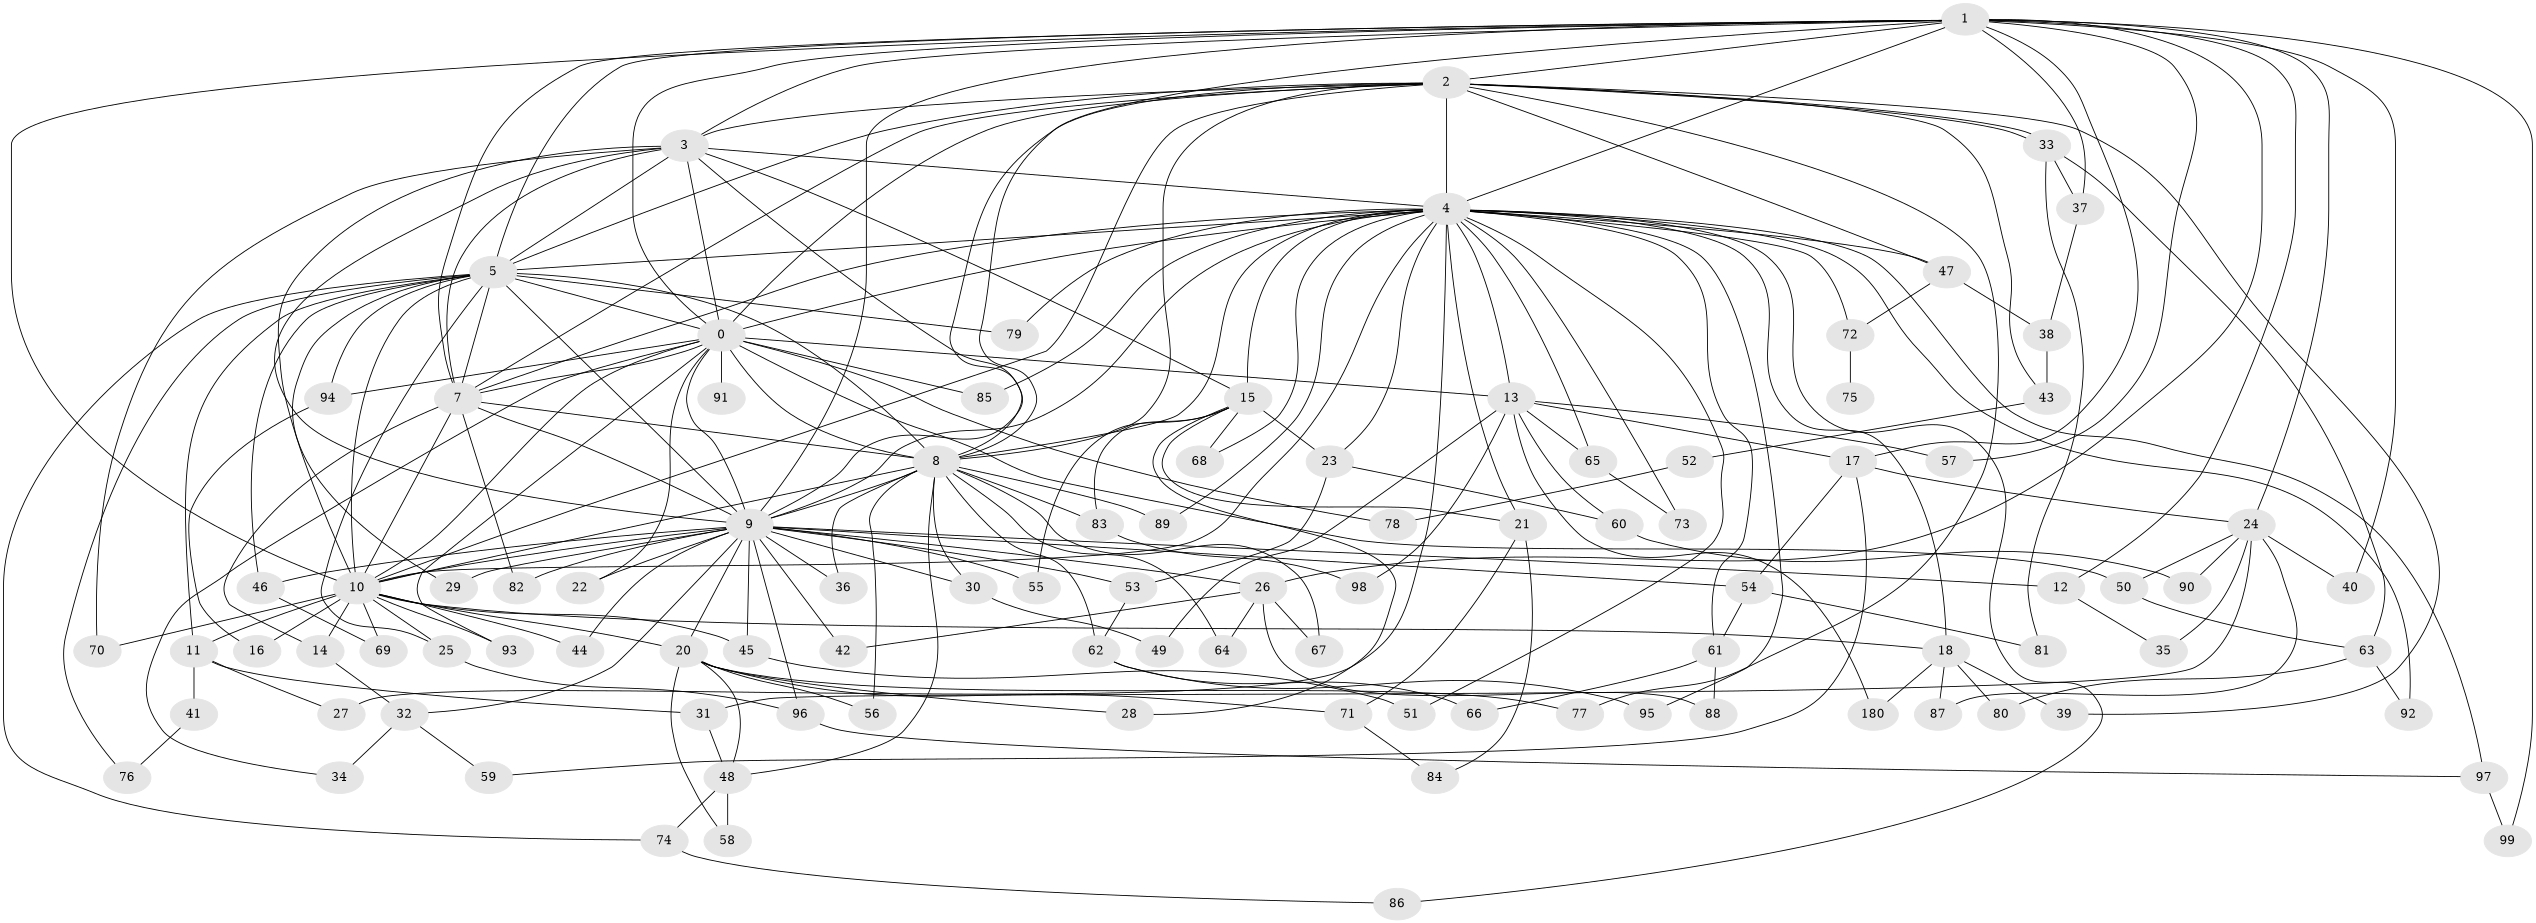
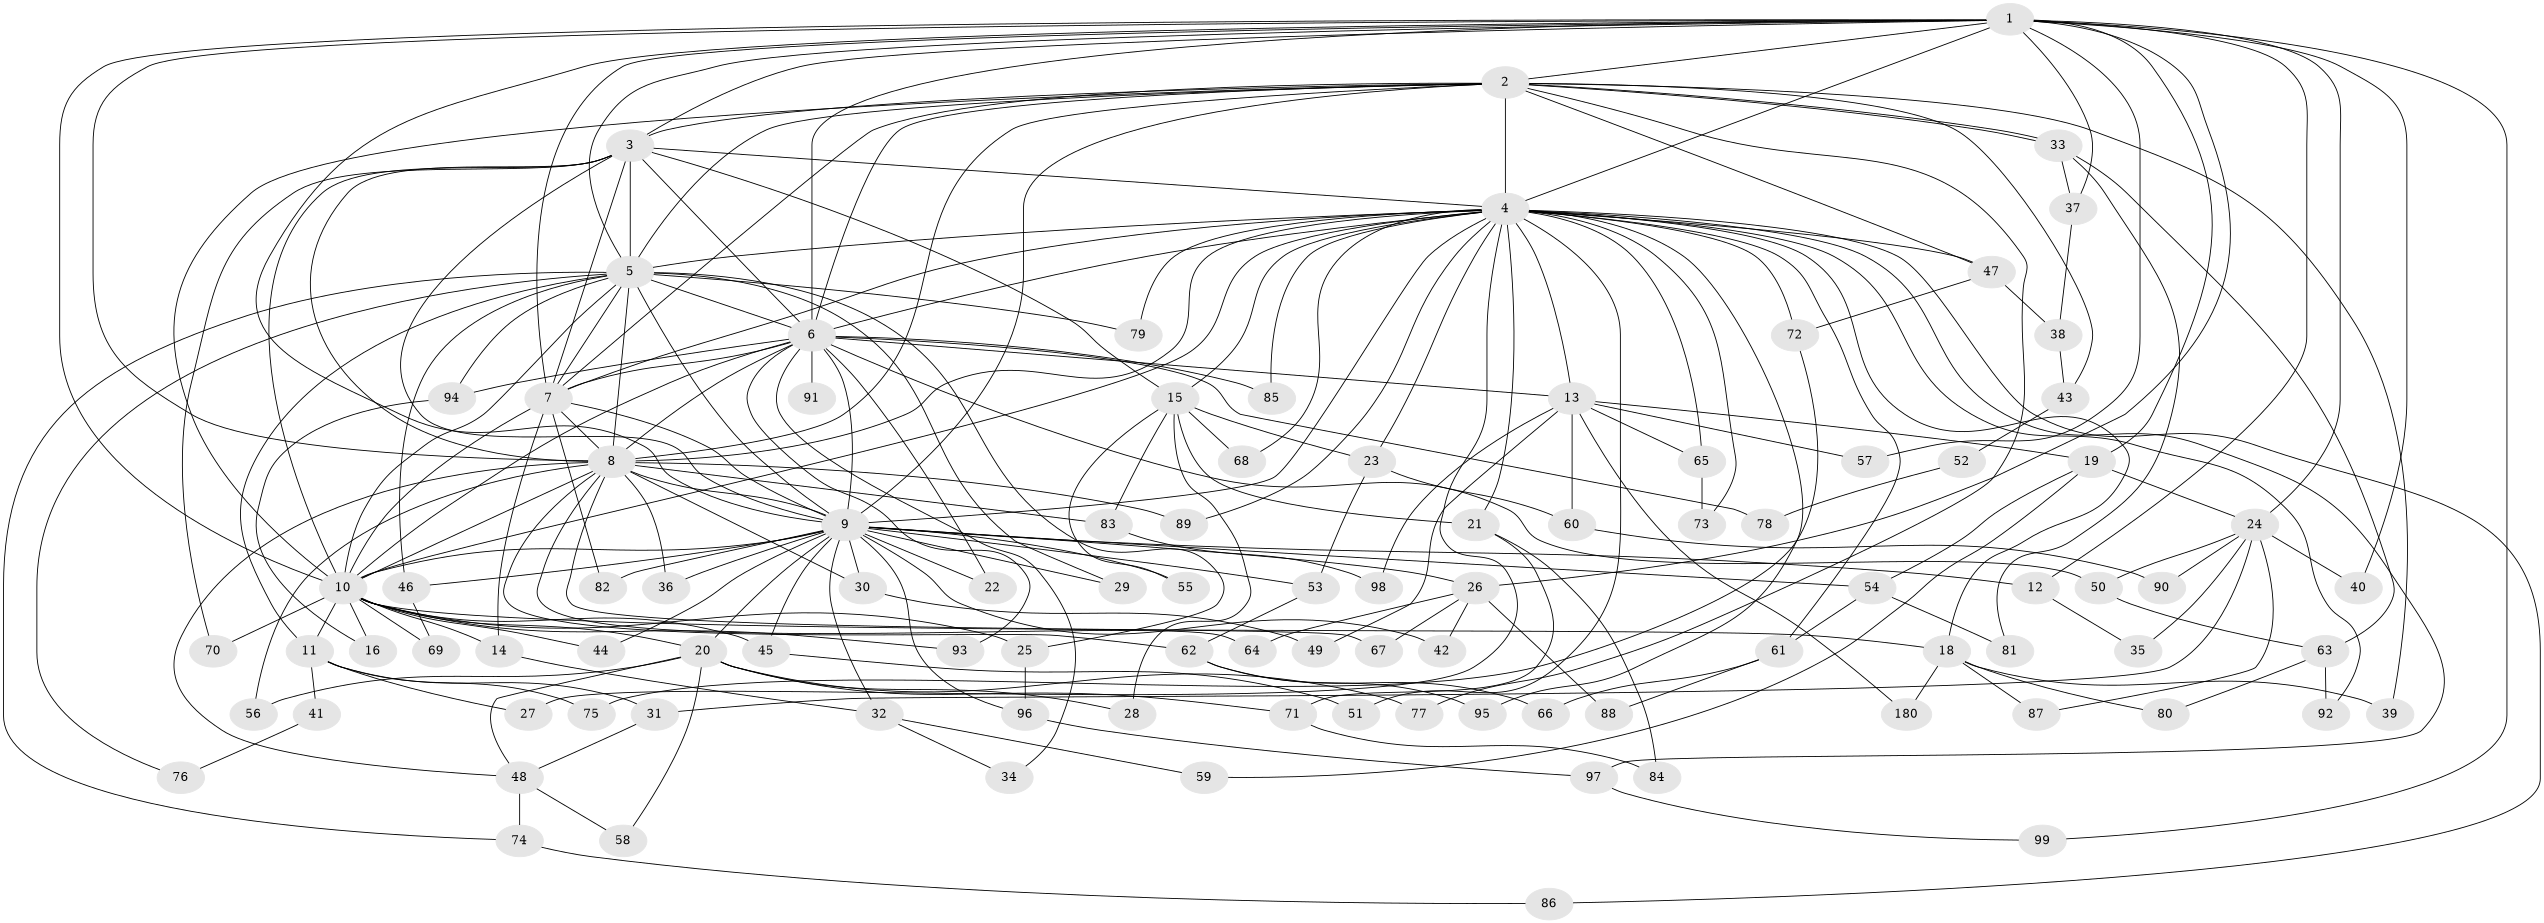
(722, 335) -> (812, 335)
(1853, 462) -> (2092, 462)
none -> (513, 688)
